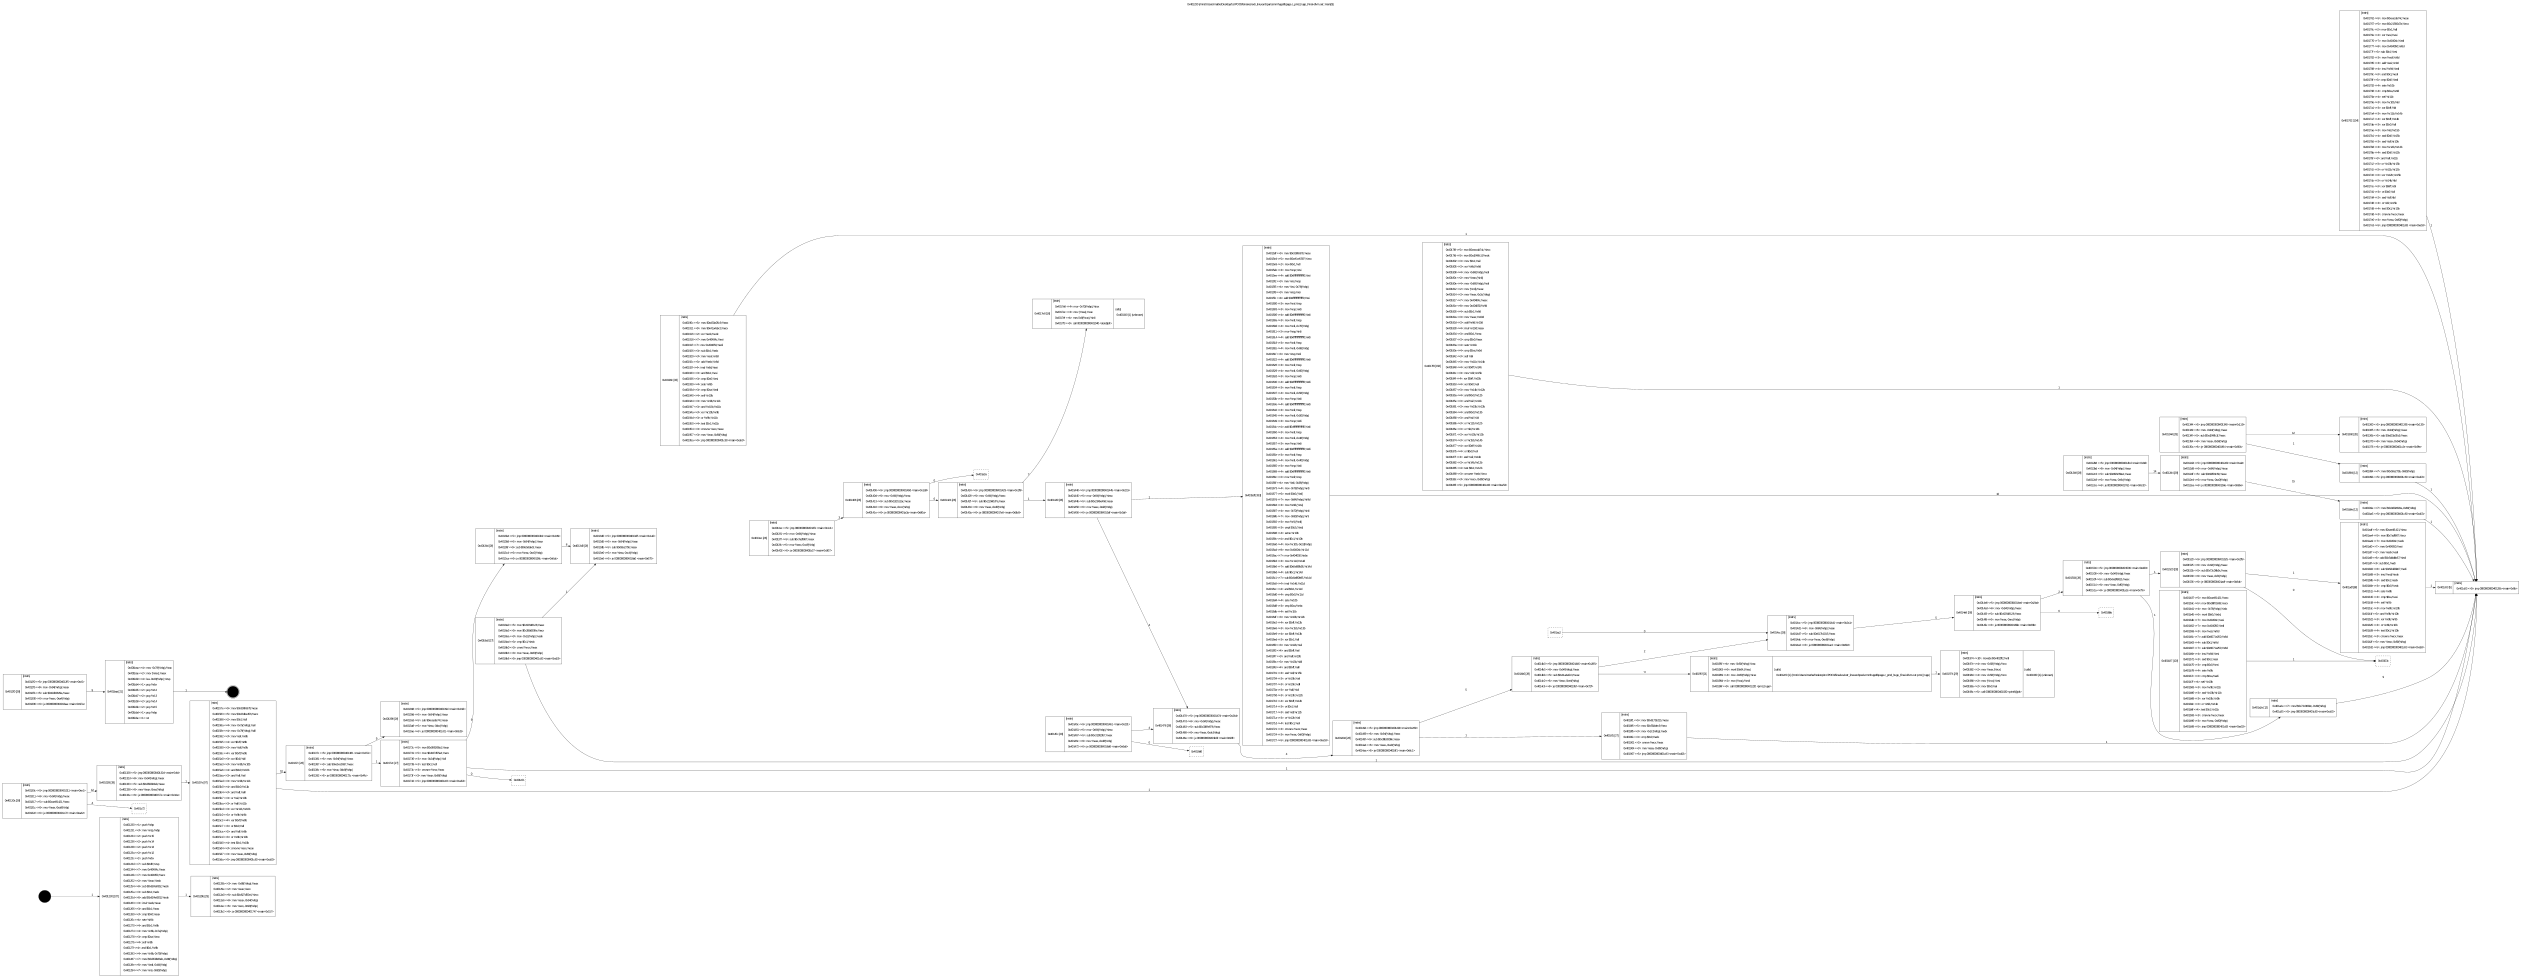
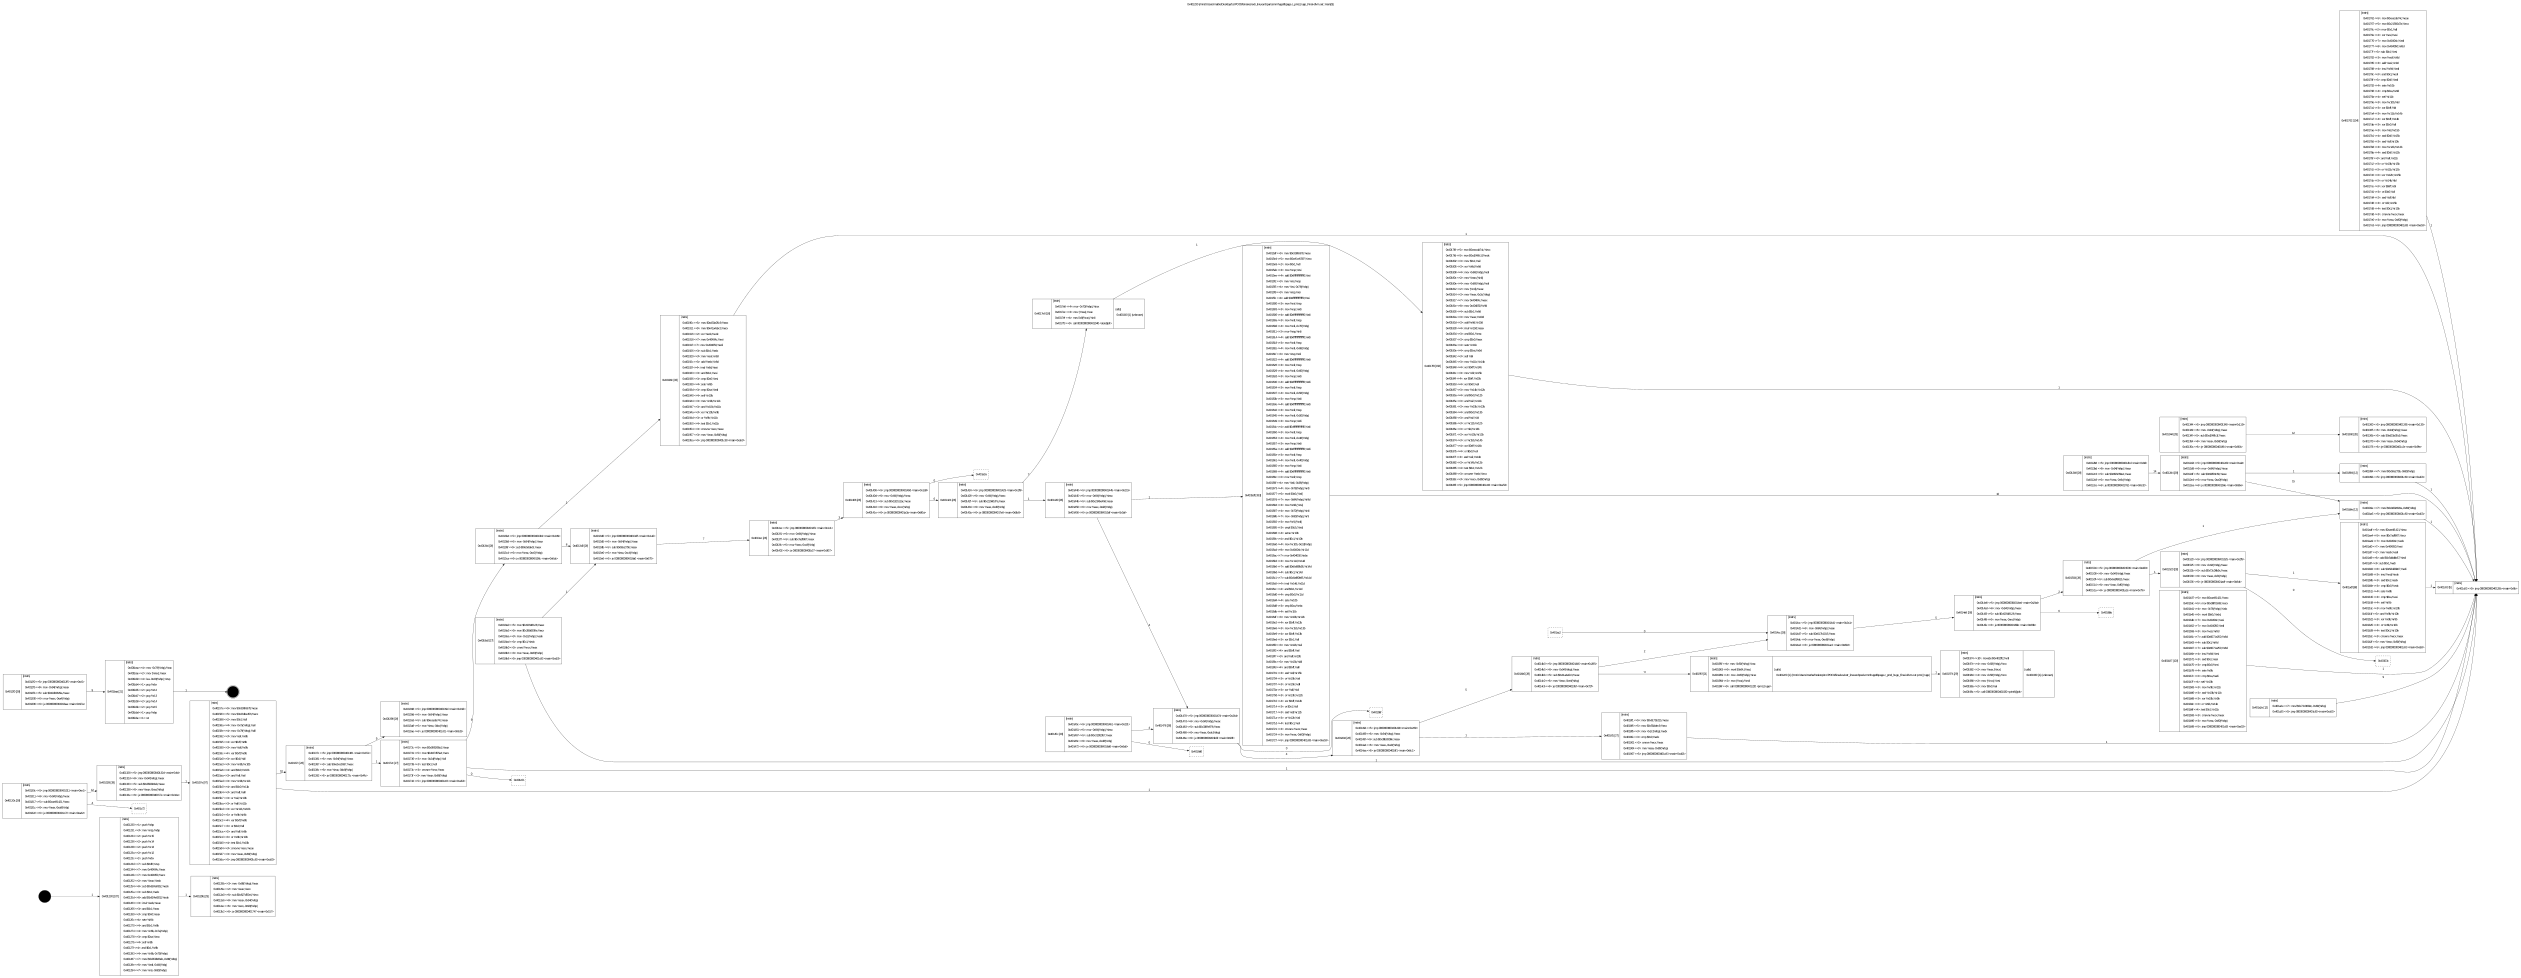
none -> (1273, 242)
(2292, 454) -> (2292, 473)
none -> (599, 474)
none -> (702, 542)
(2310, 661) -> (2382, 674)
none -> (1376, 712)
(2155, 725) -> (2235, 530)
